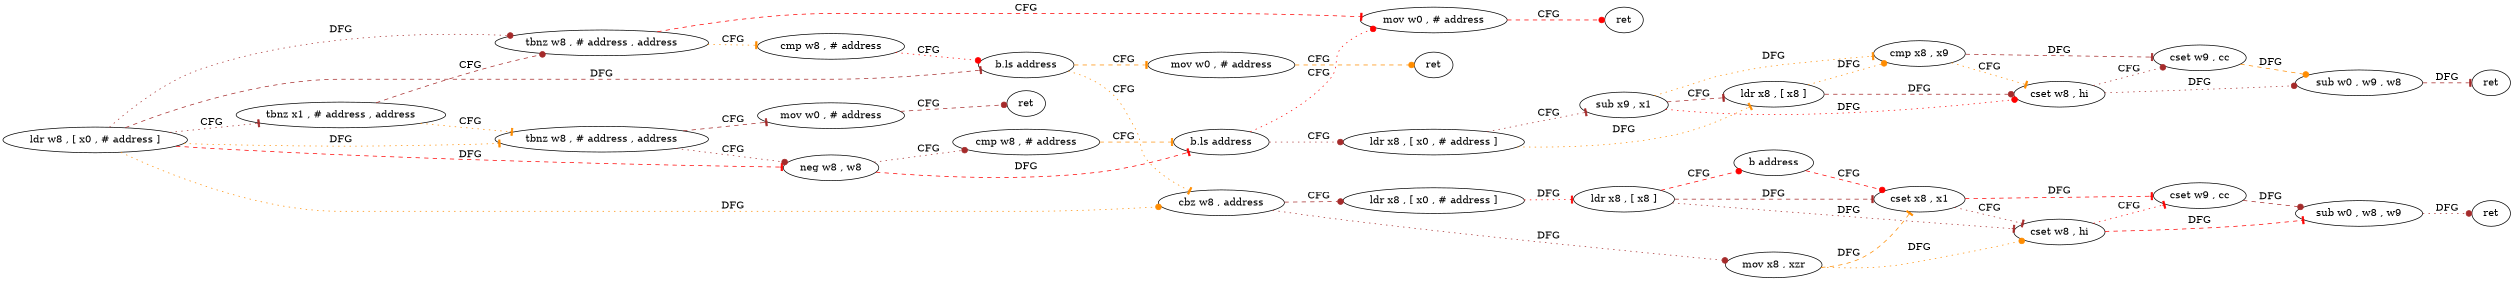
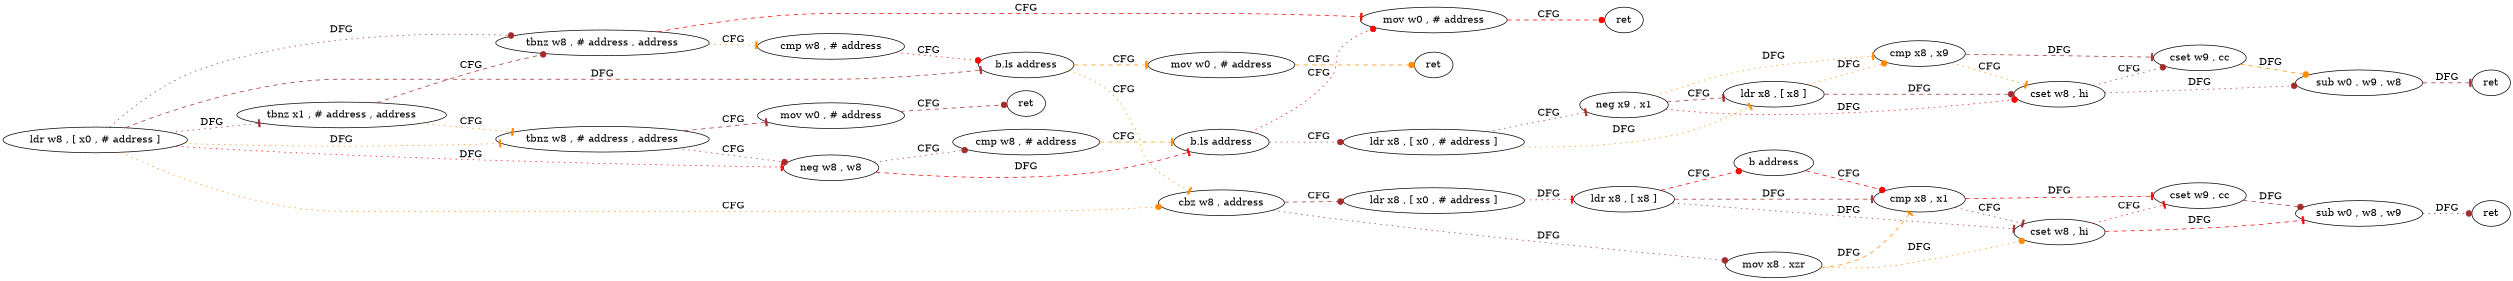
(1624, 105) -> (1624, 105)
(212, 122) -> (212, 122)
(478, 160) -> (478, 160)
(1920, 199) -> (1920, 199)
(733, 206) -> (733, 206)
